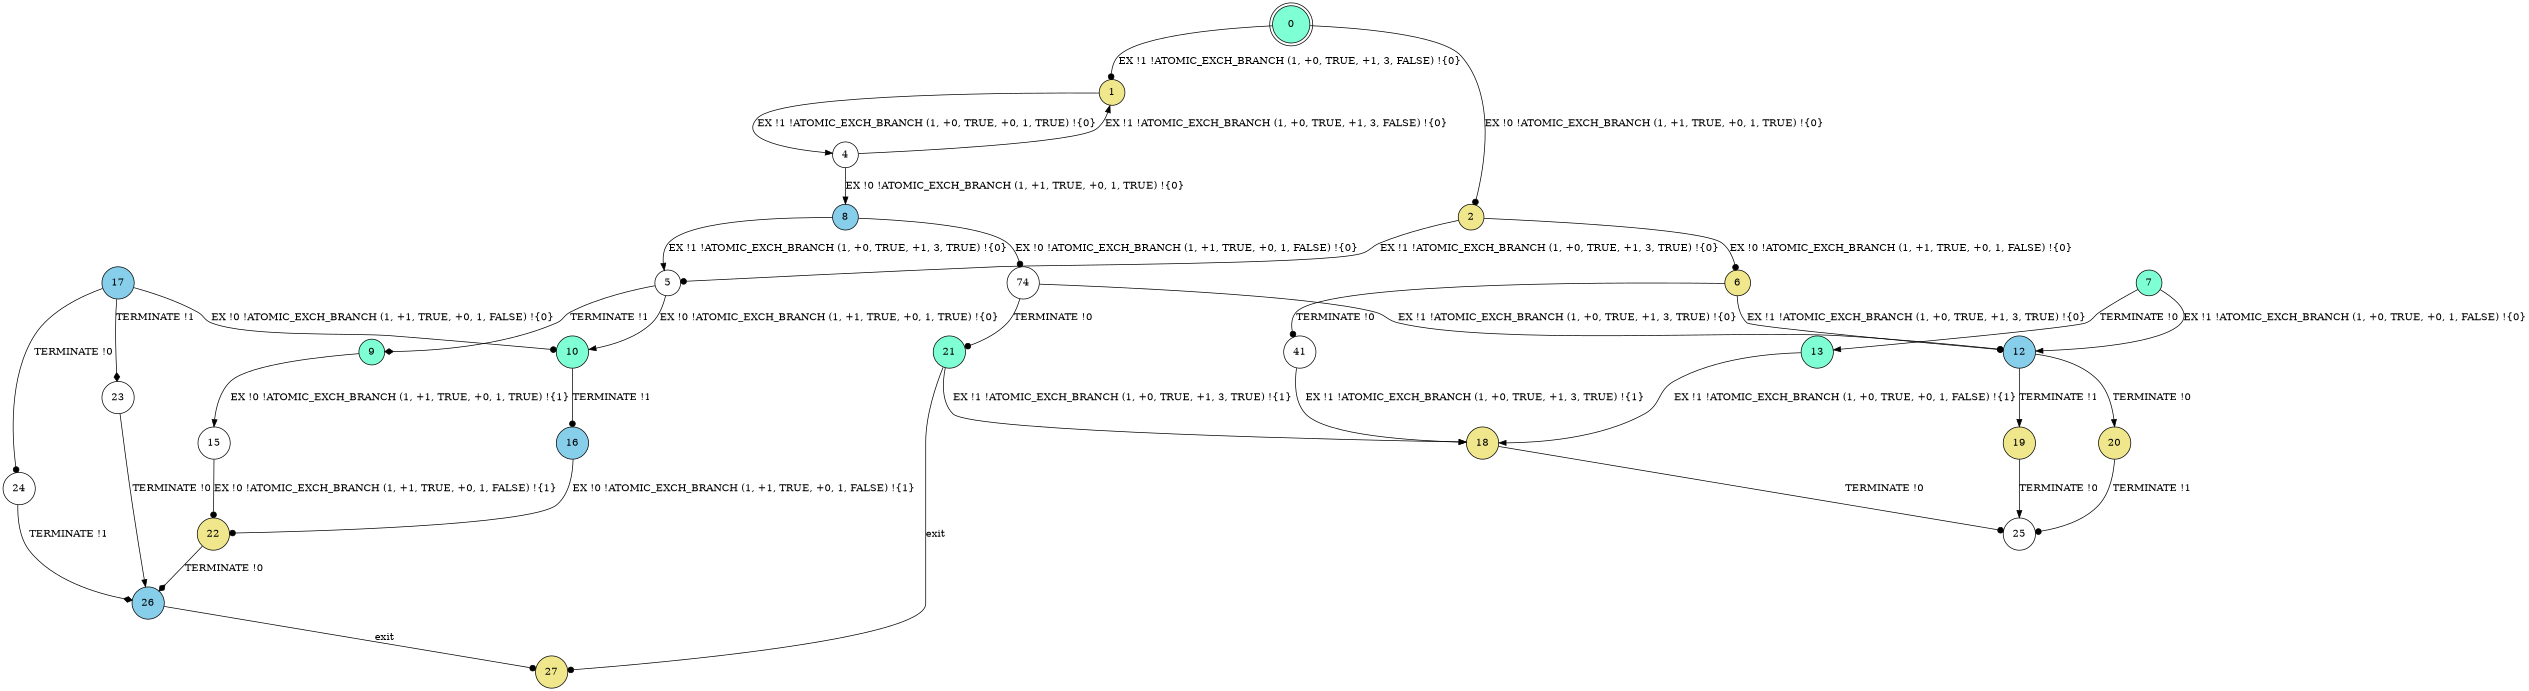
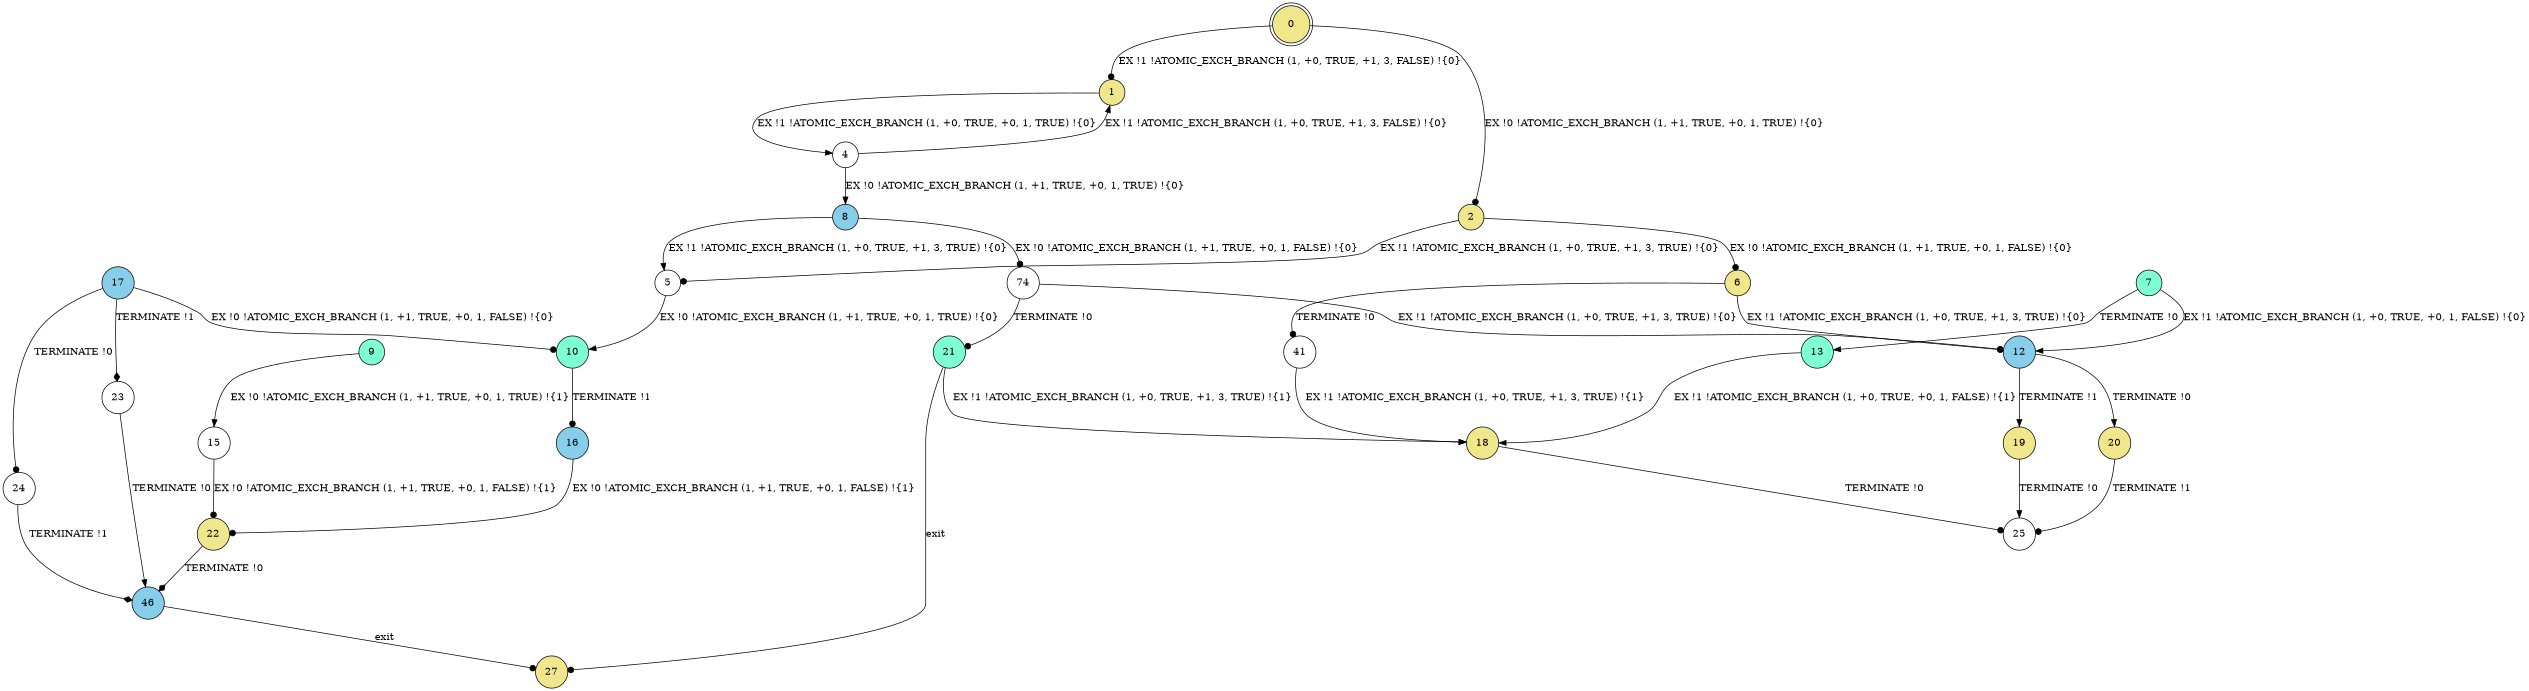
(1291, 24) -> (1291, 24)
(528, 333) -> none
(148, 603) -> (148, 603)
